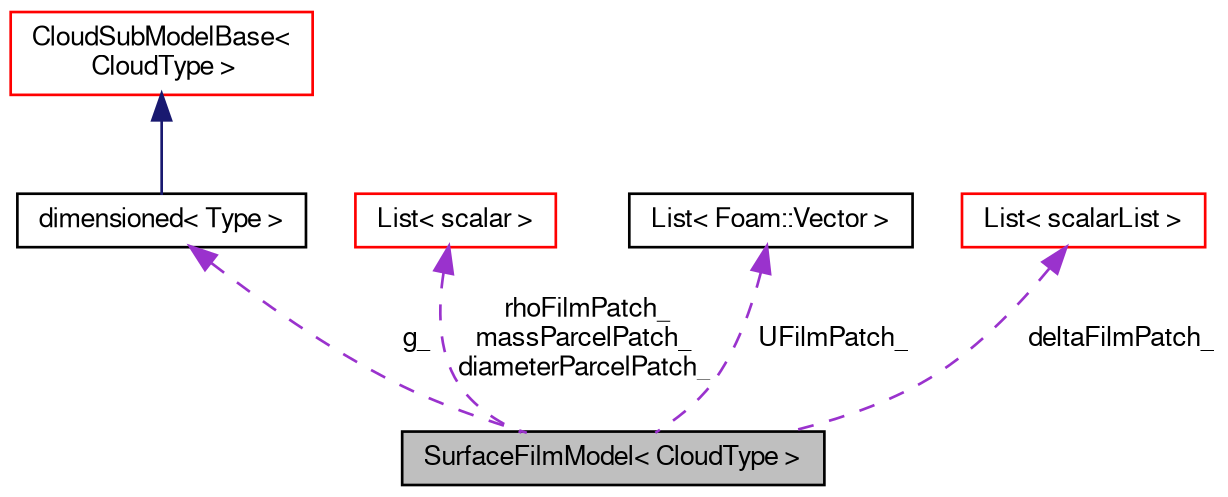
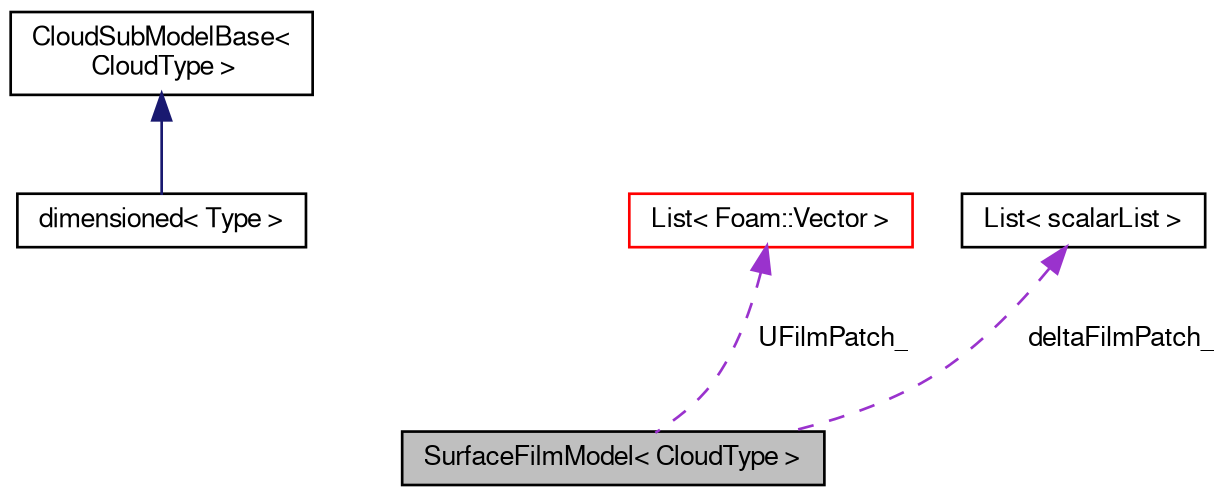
(162, 53) -> (162, 53)
(456, 220) -> none
(771, 220) -> (771, 220)
(1084, 220) -> (1084, 220)
(361, 364) -> none
